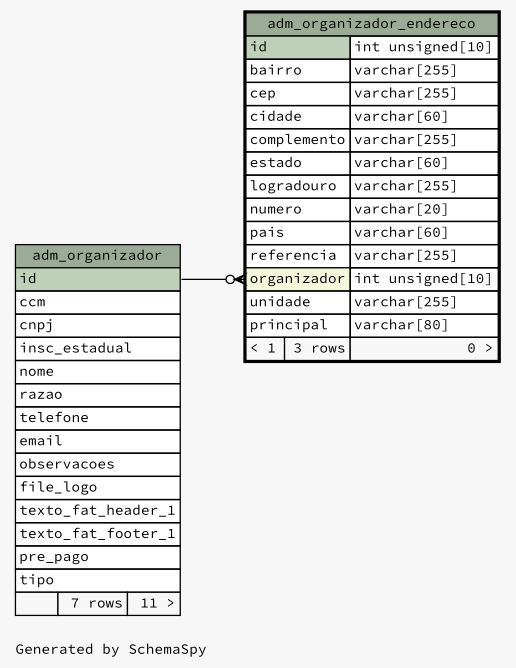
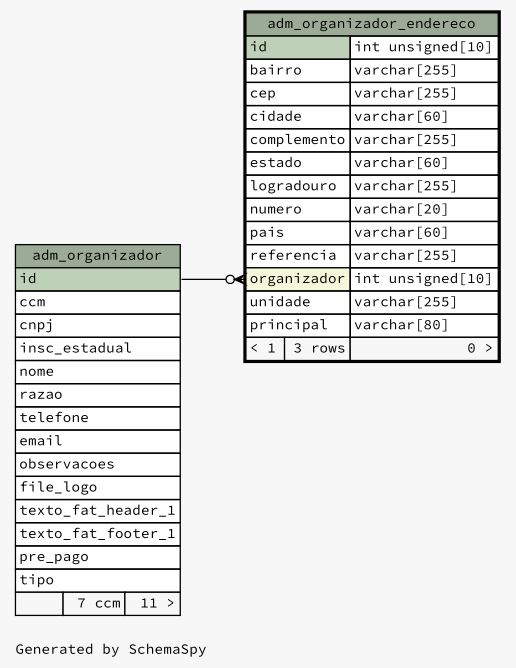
(97, 603) -> (99, 603)
